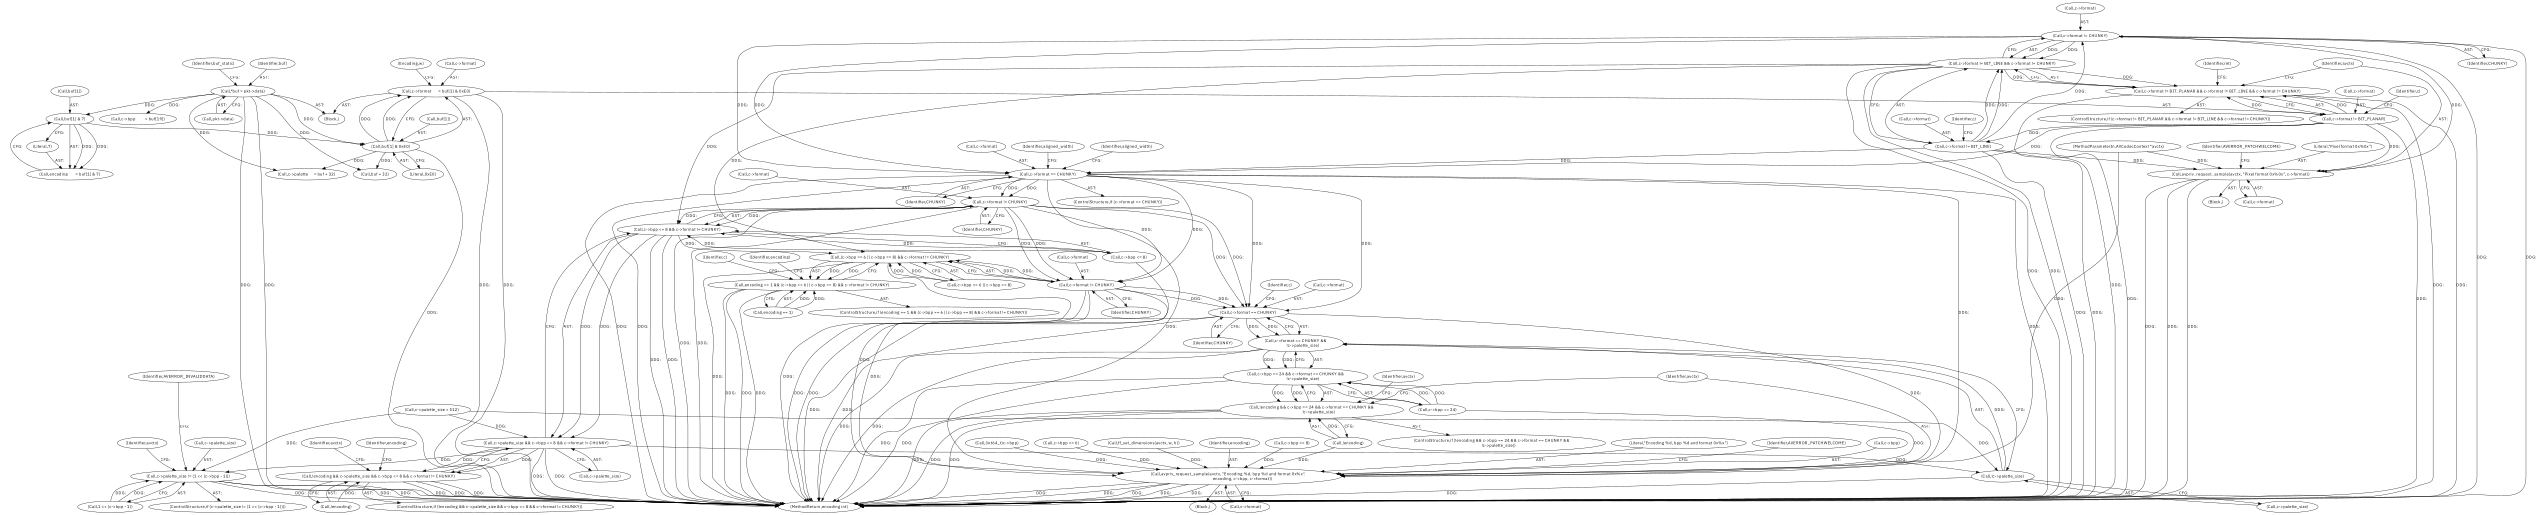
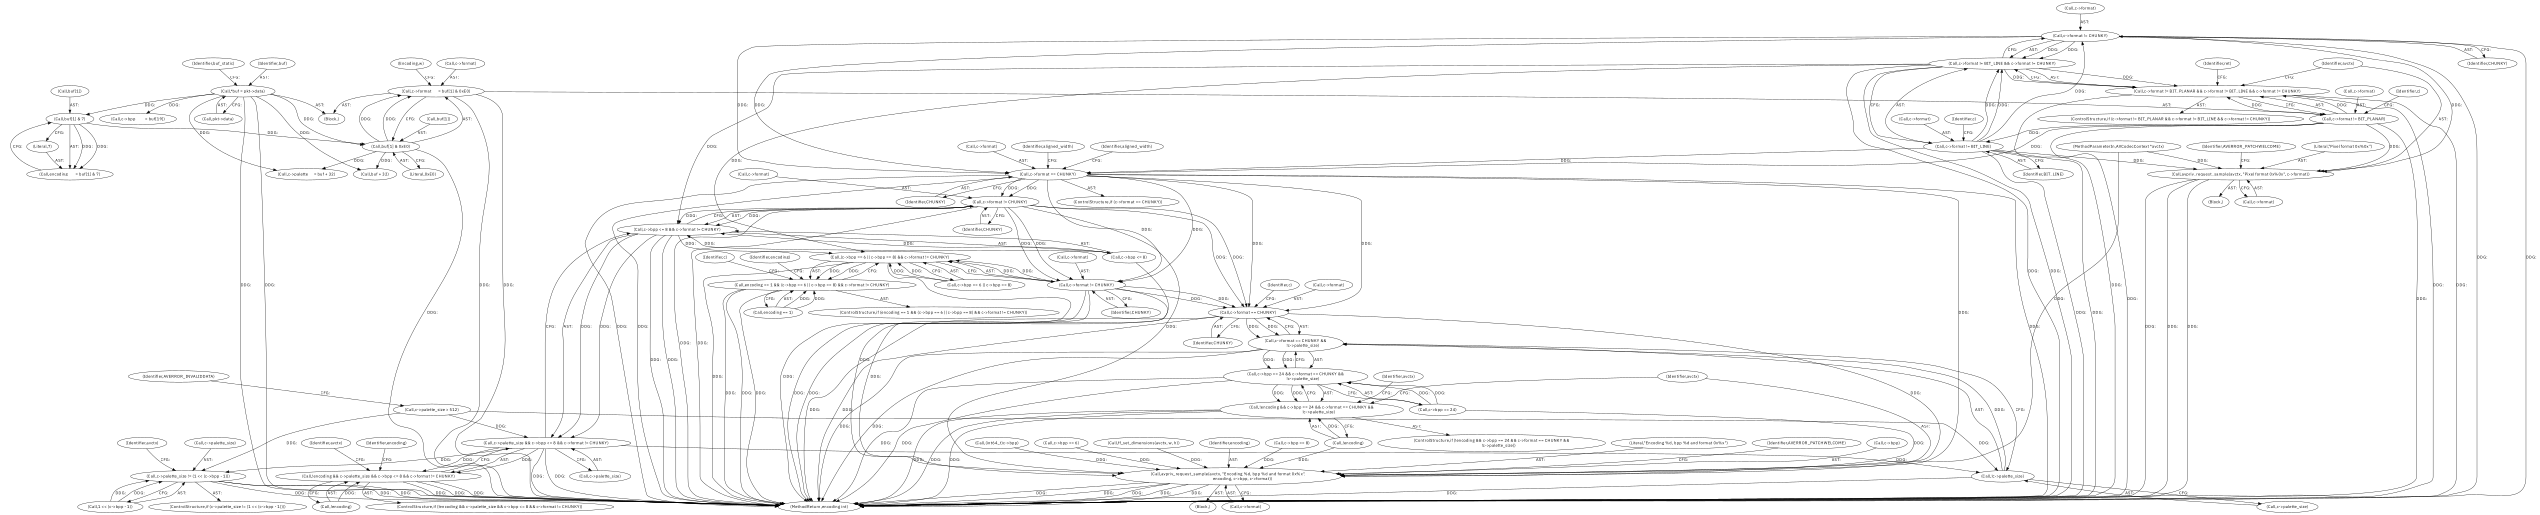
none -> (2043, 174)
(1003, 243) -> (1003, 243)
(179, 425) -> (306, 393)
